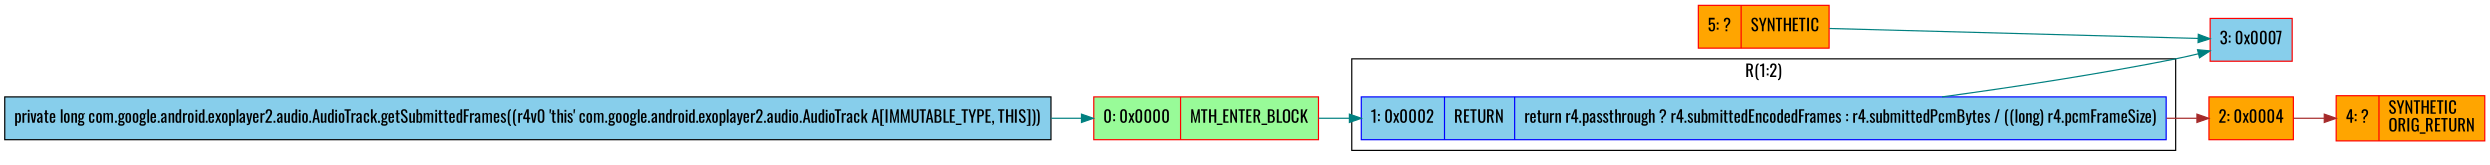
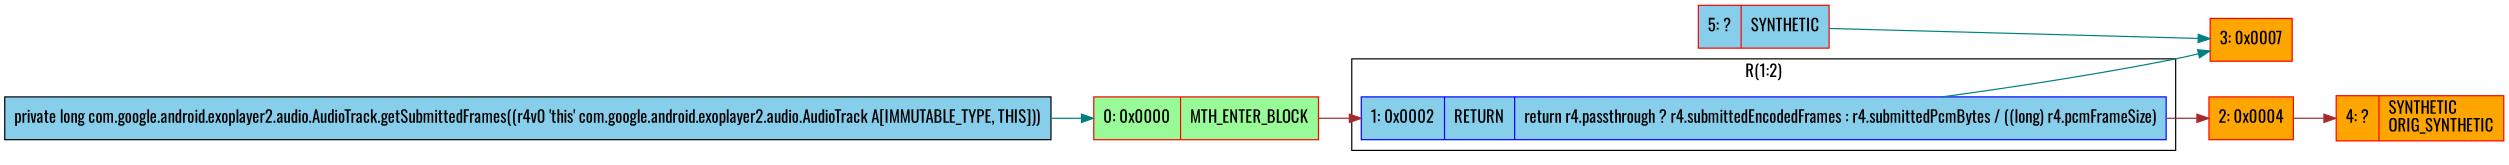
(1764, 27) -> (1764, 27)
(2251, 40) -> (2251, 40)
(1334, 118) -> (1334, 118)
(2432, 127) -> (2441, 127)
